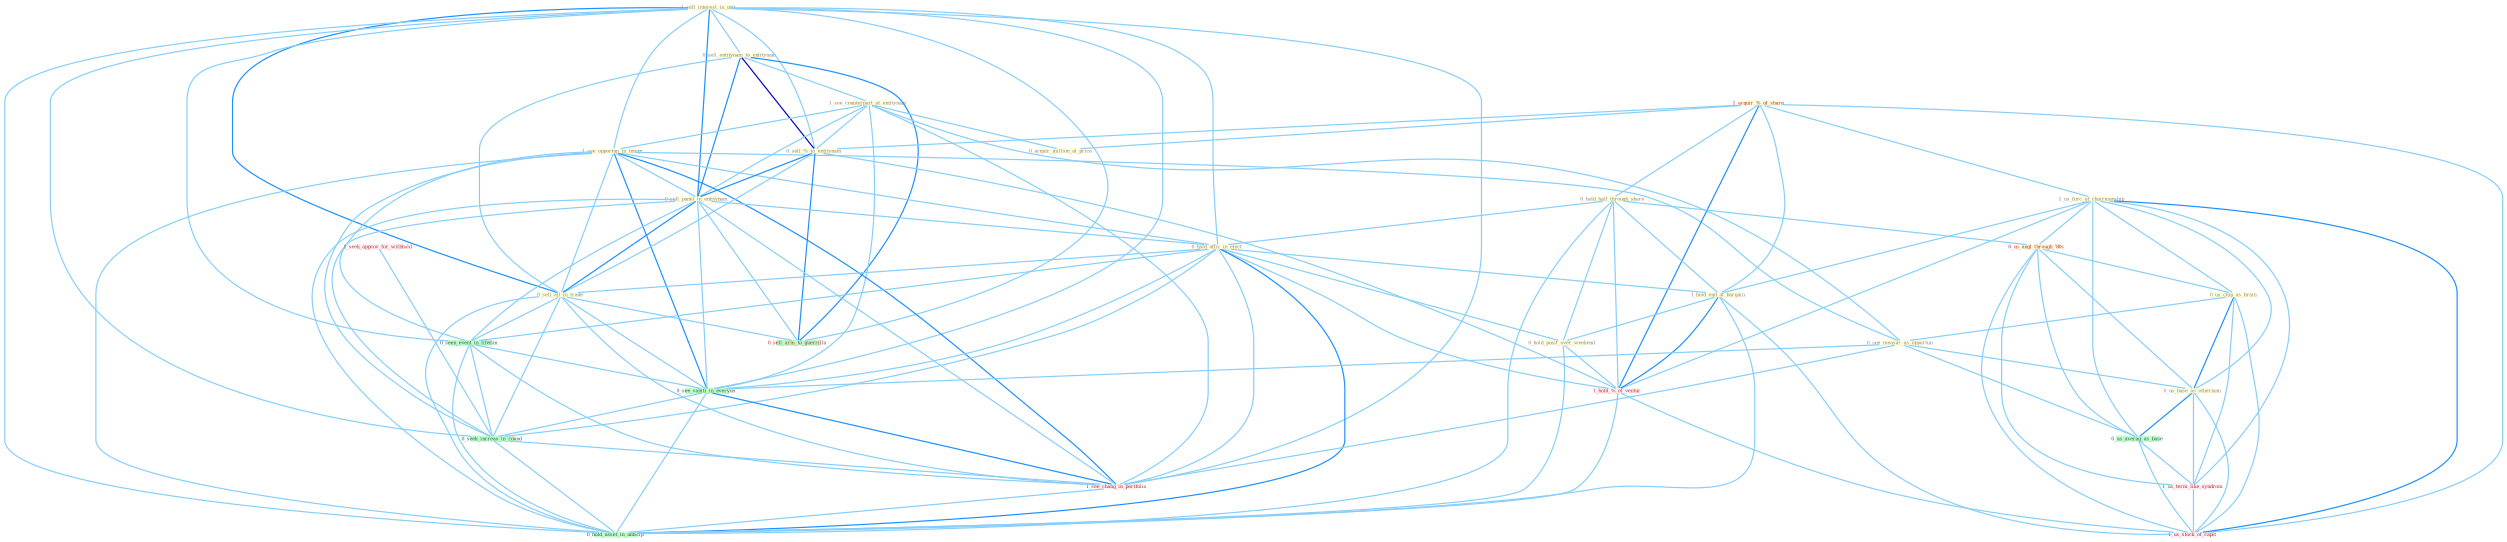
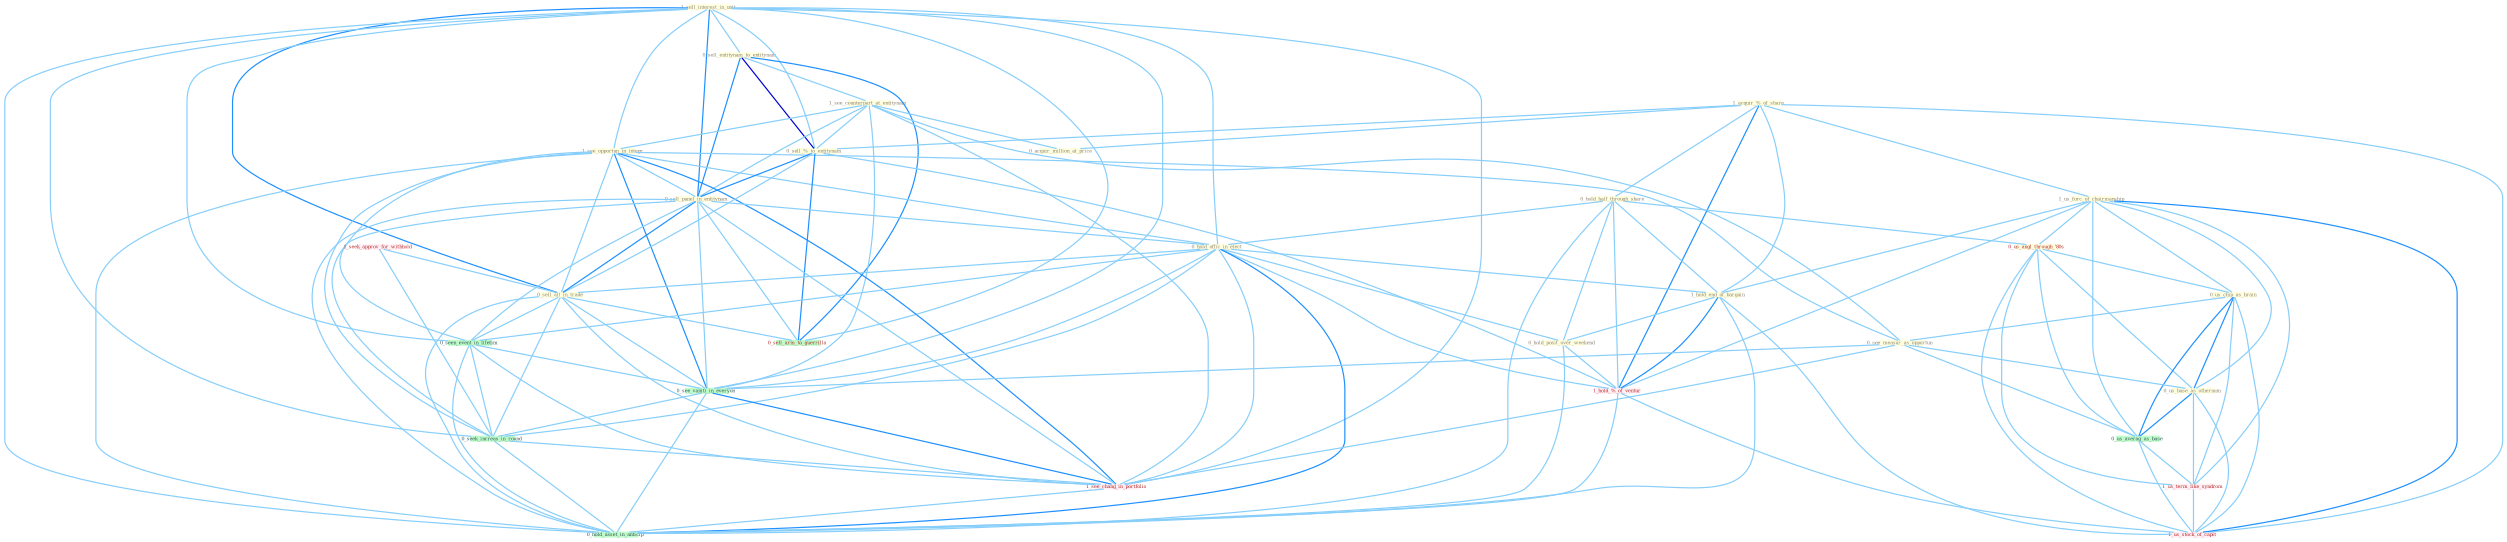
(1760, 103) -> (1760, 103)
(512, 113) -> (465, 270)
none -> (2179, 362)
